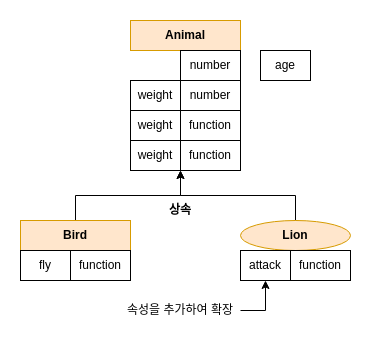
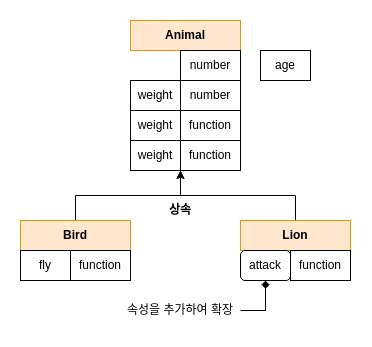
(296, 236) -> (296, 236)
(266, 266) -> (266, 266)
(266, 289) -> (266, 289)
